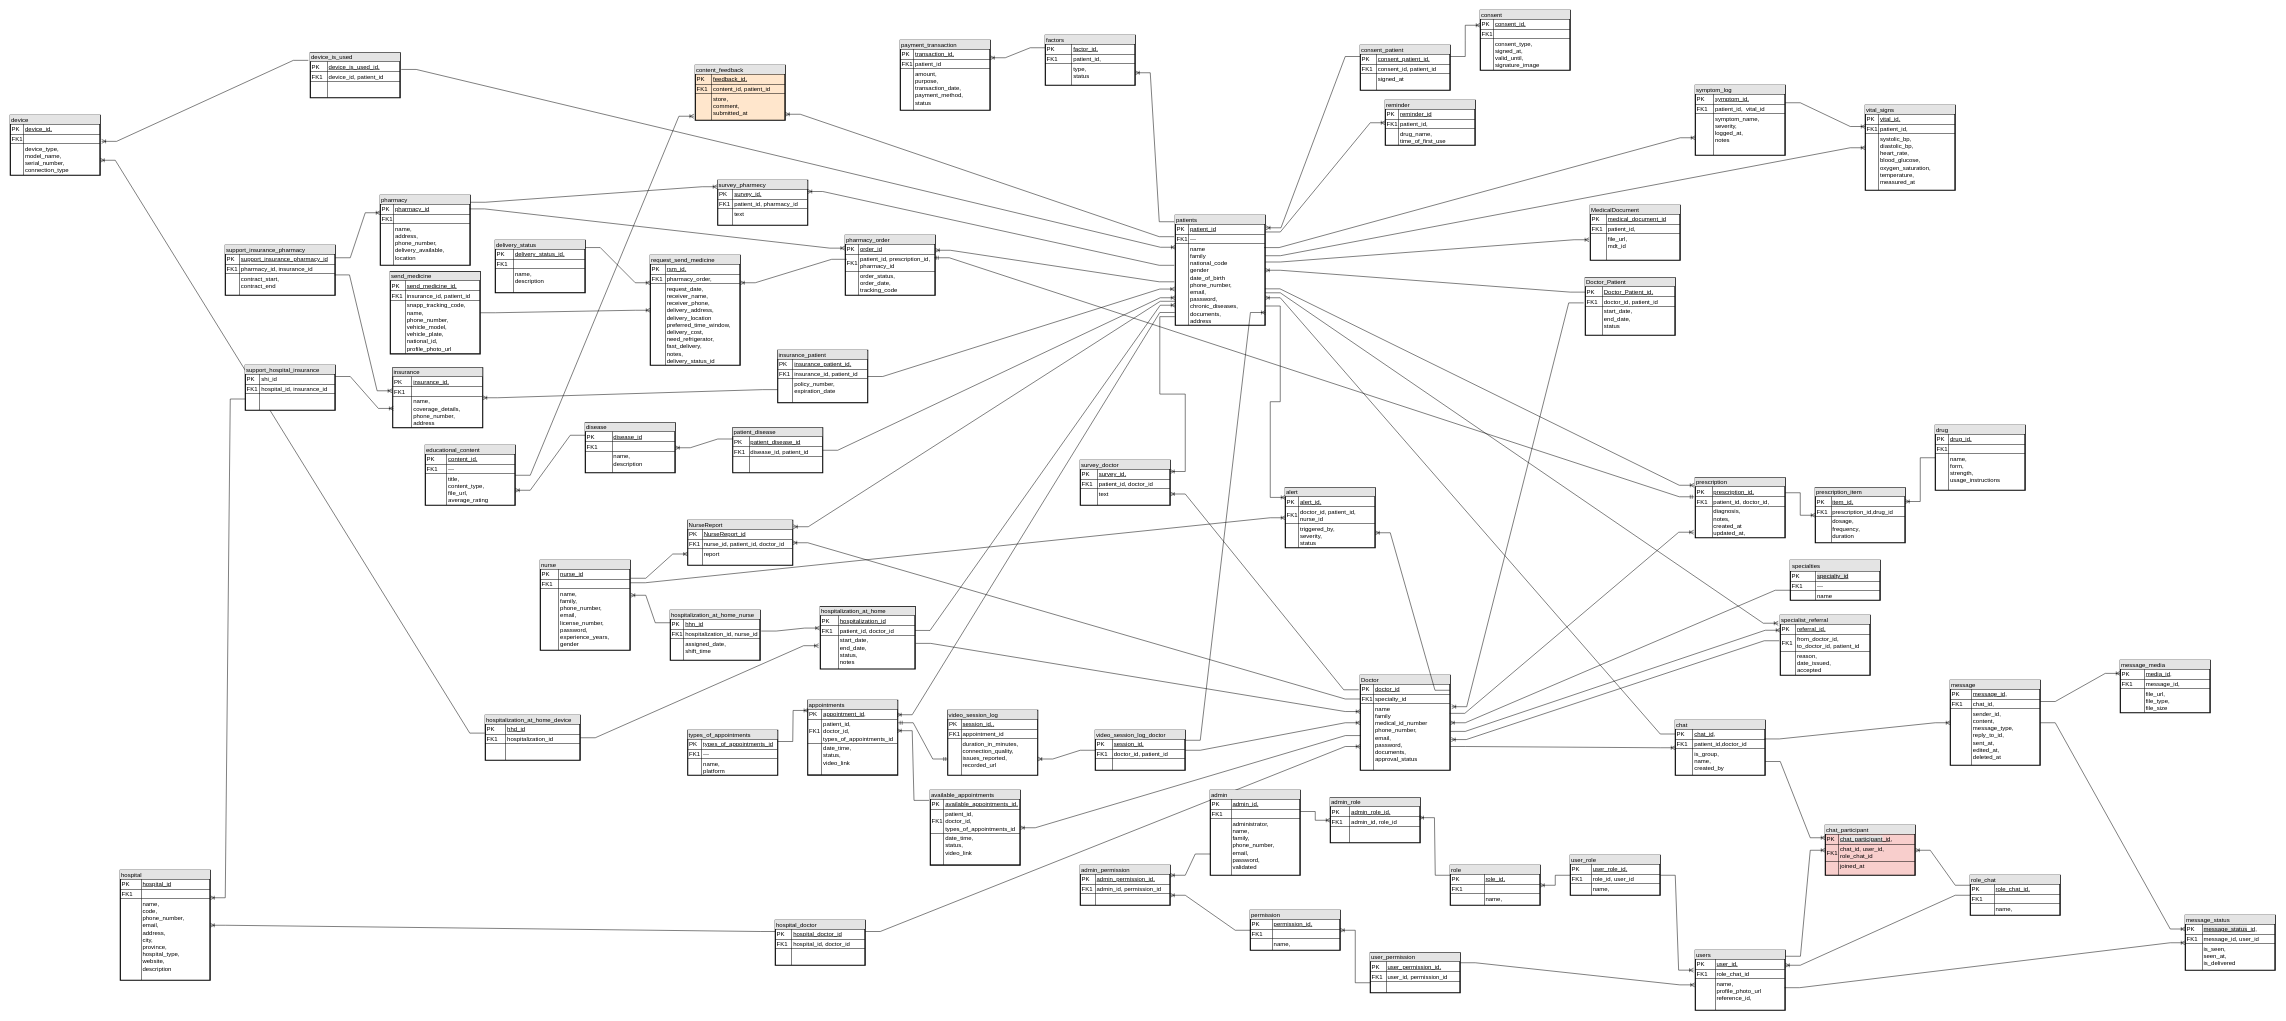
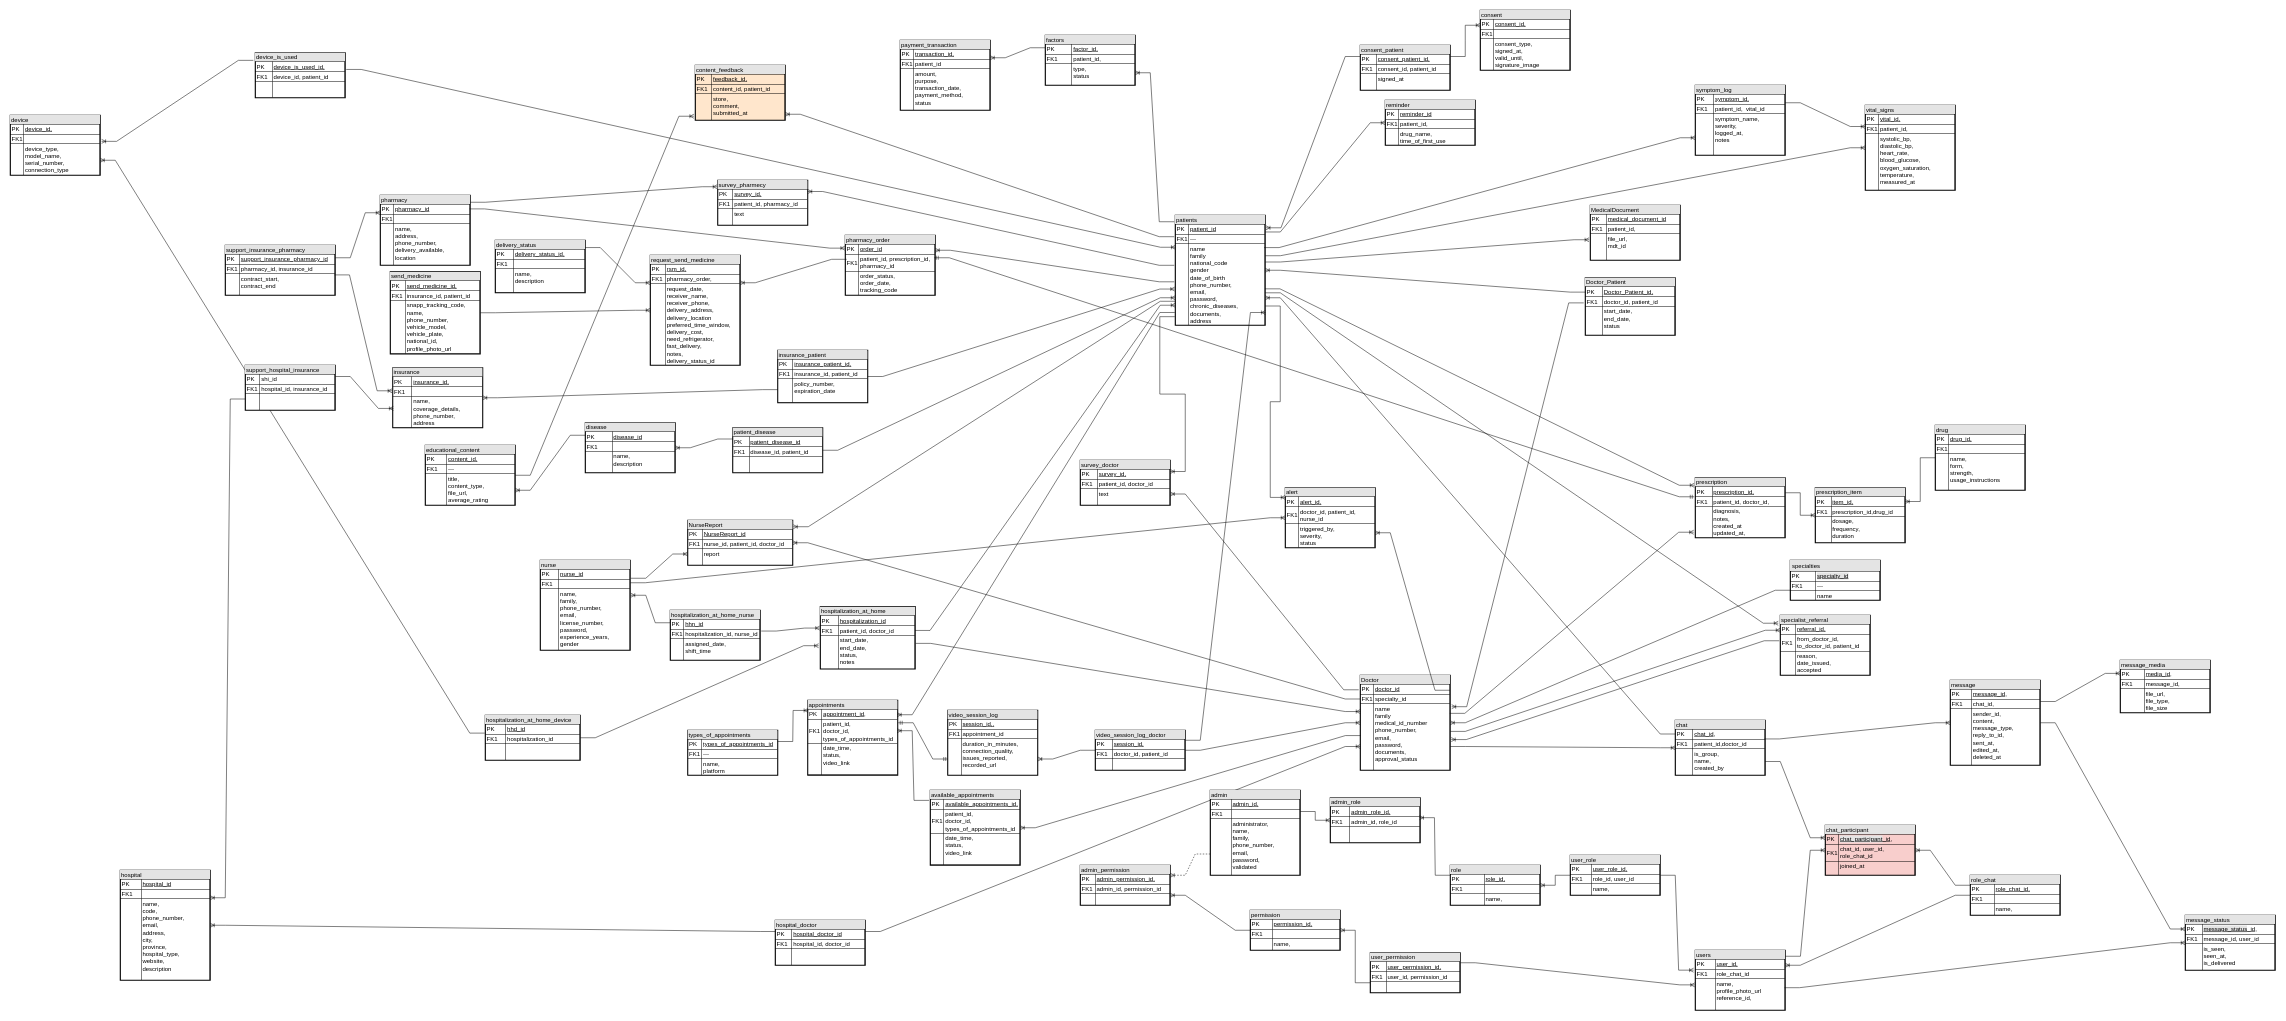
(355, 75) -> (300, 75)
(1188, 869) -> (1188, 869)
